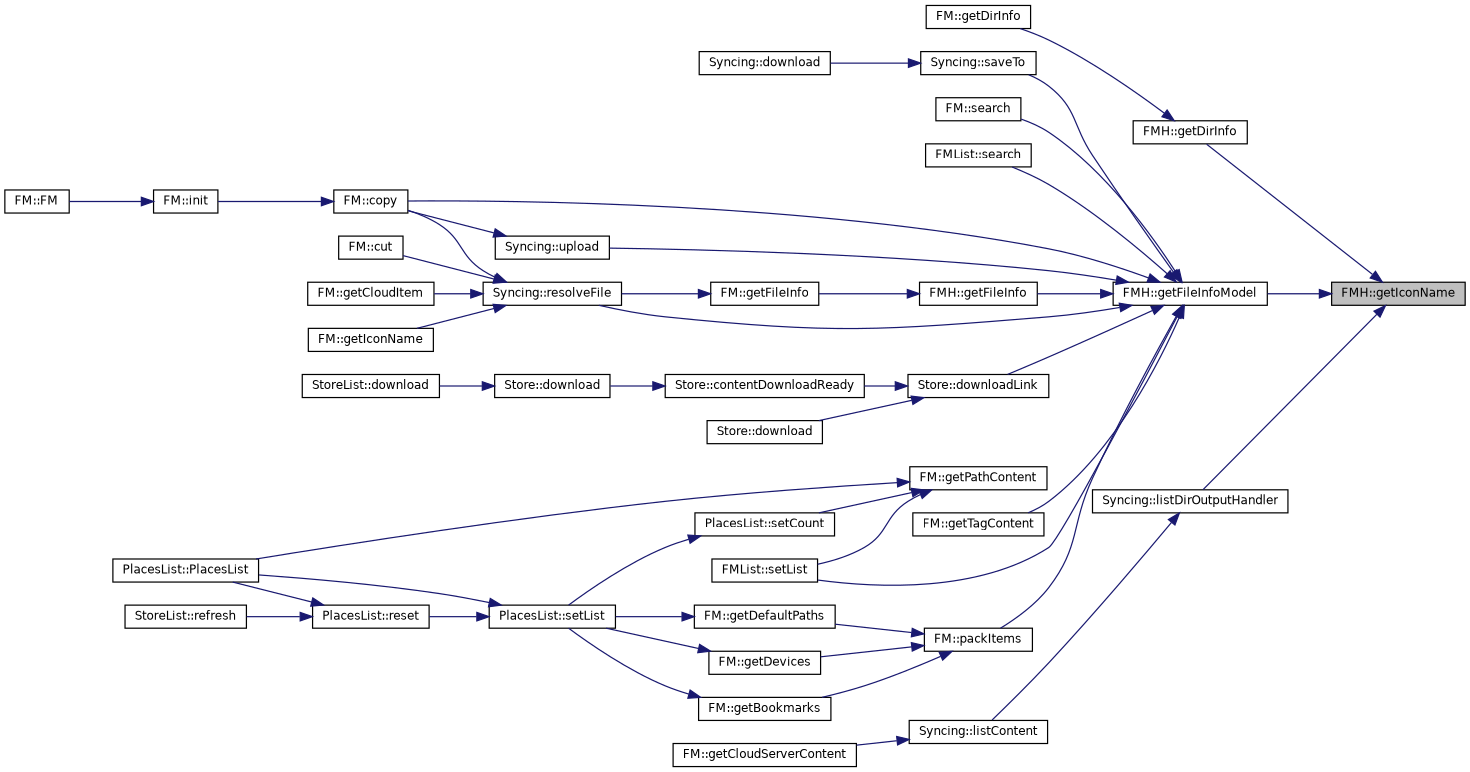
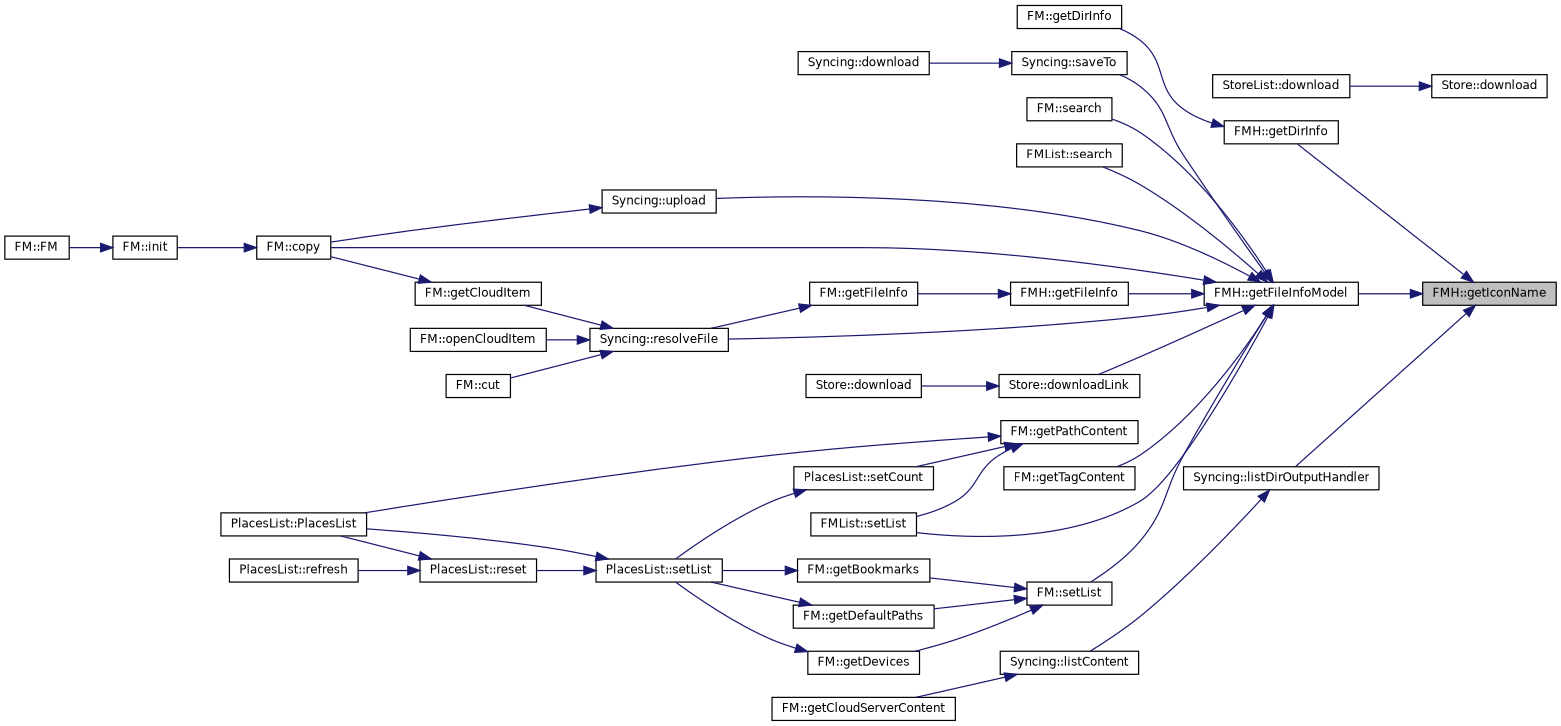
(455, 239) -> (375, 268)
(371, 340) -> (478, 340)
(765, 386) -> none
(186, 617) -> (294, 571)
(978, 640) -> (1069, 594)
